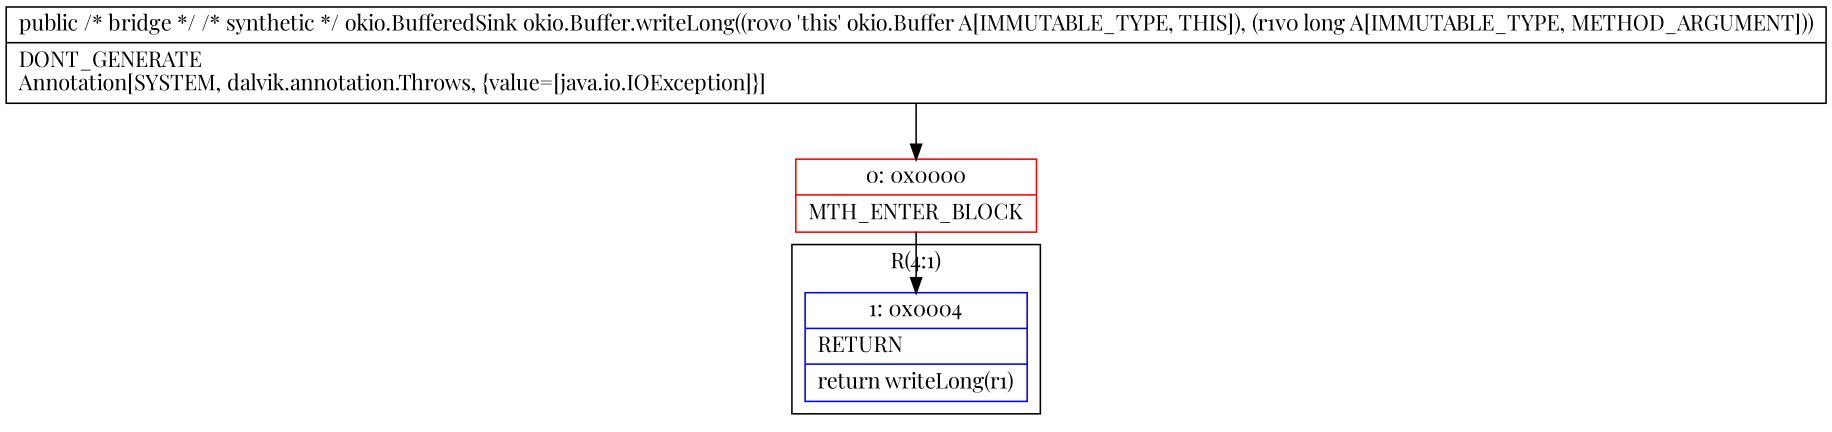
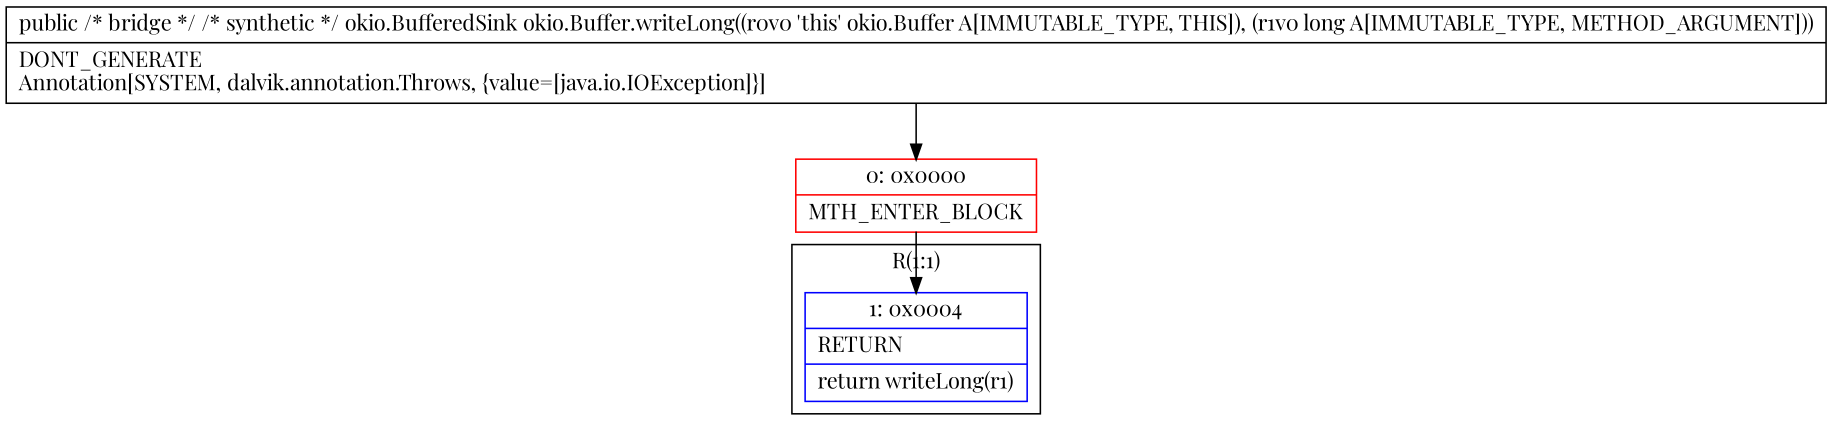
(916, 262) -> (916, 262)
